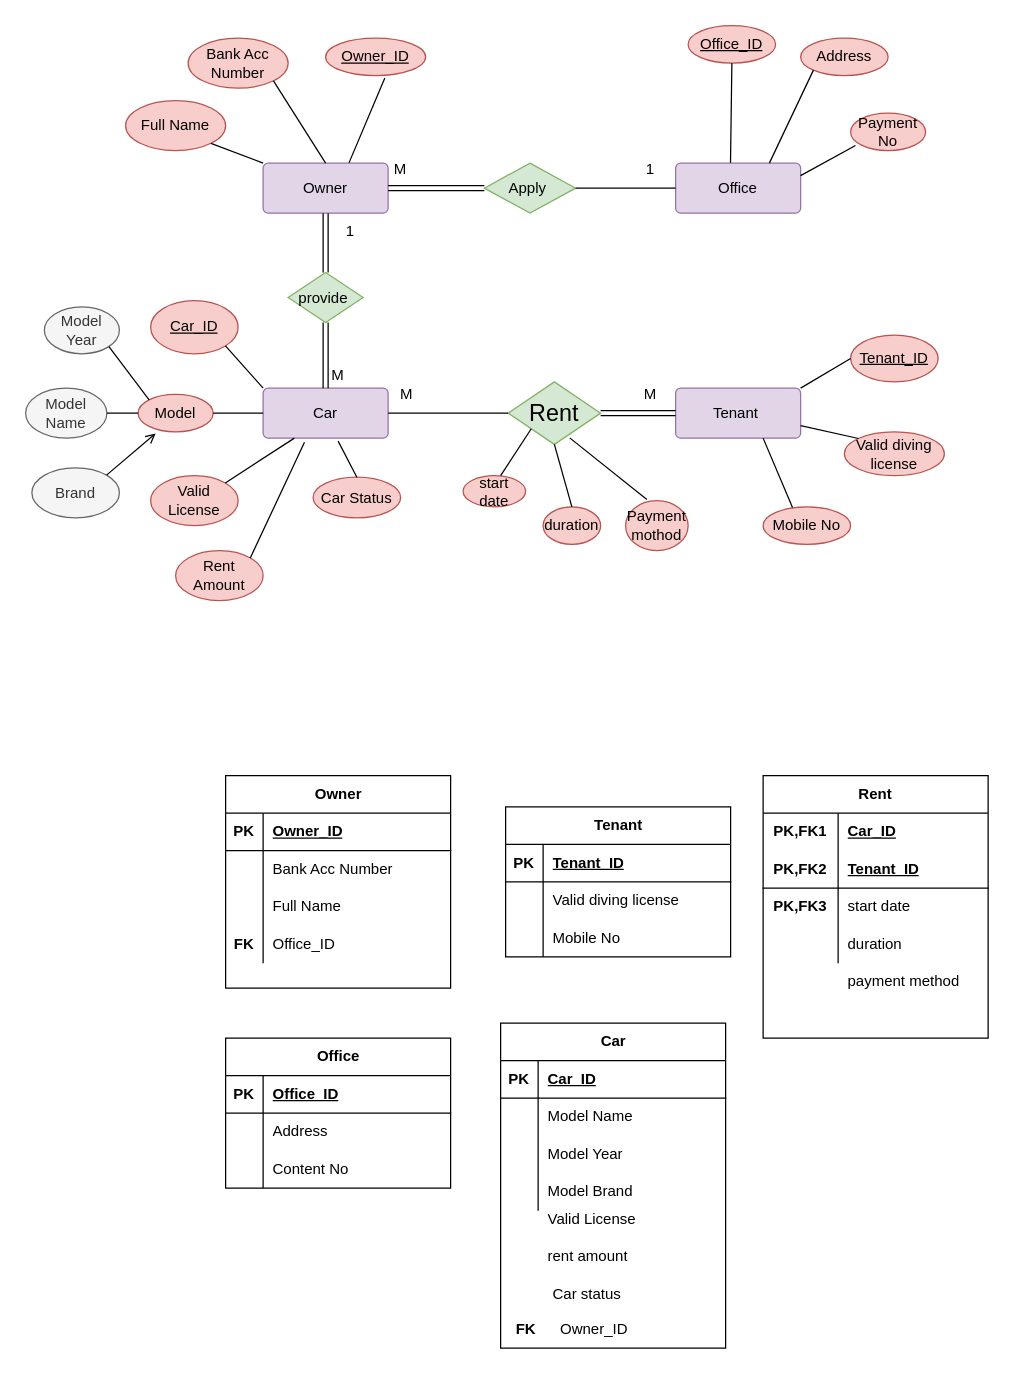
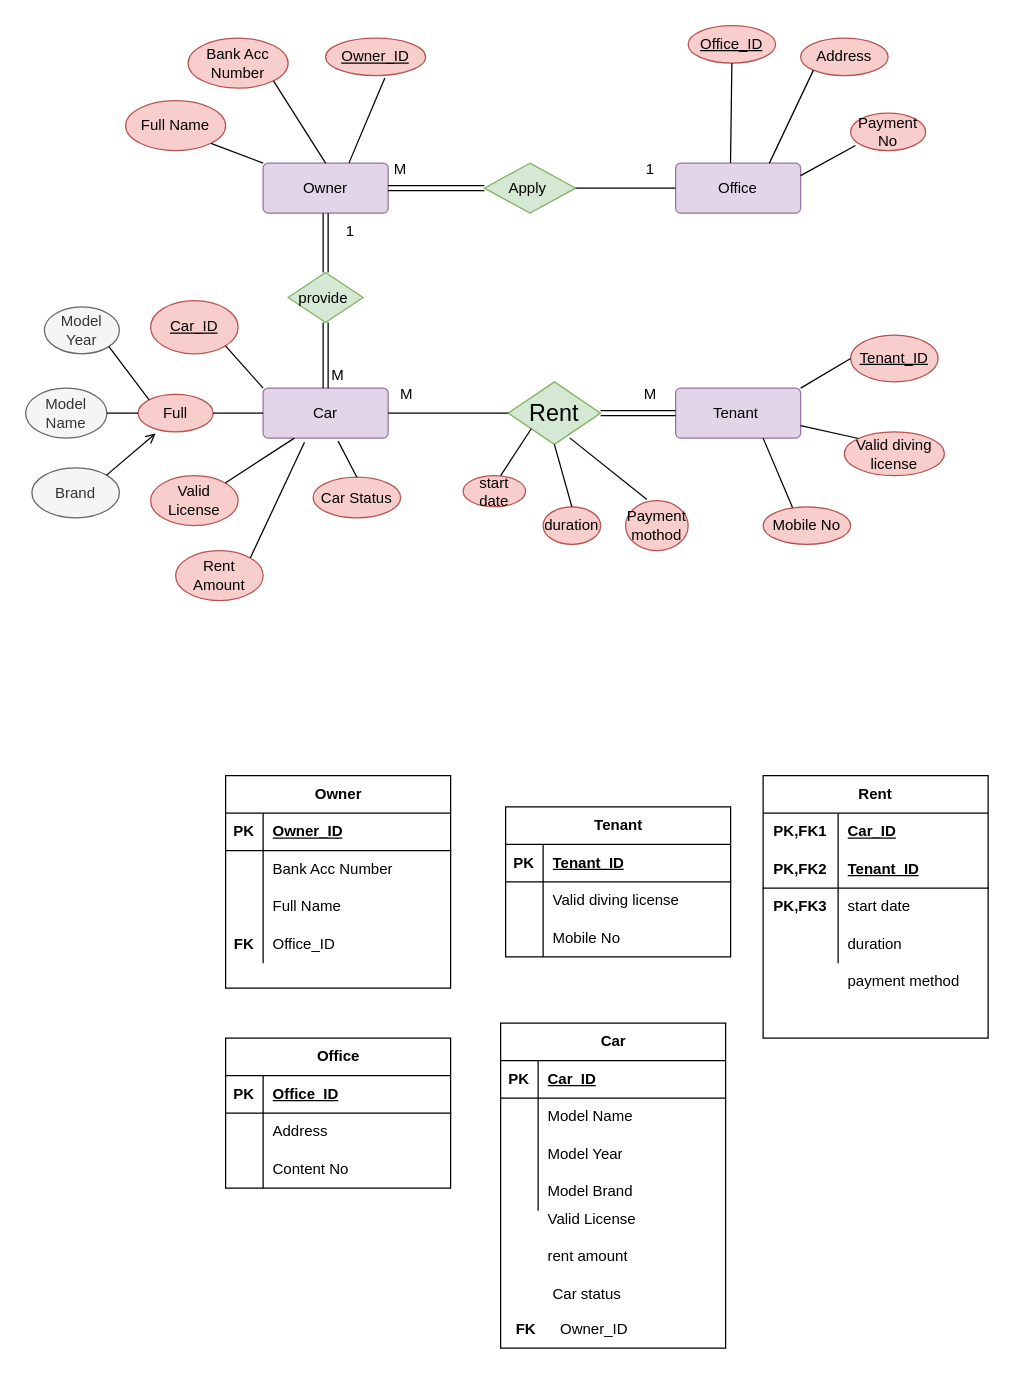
(176, 413) -> (176, 413)
